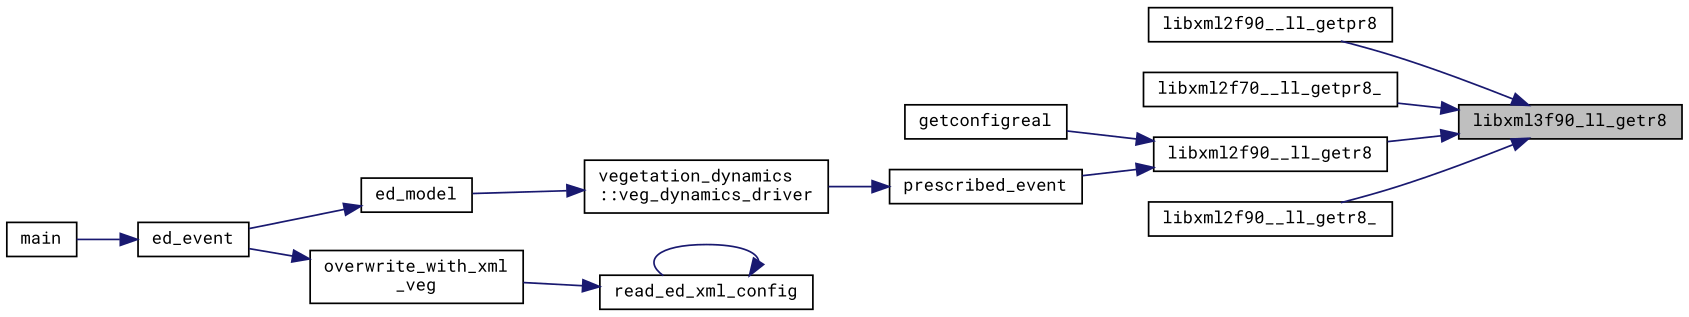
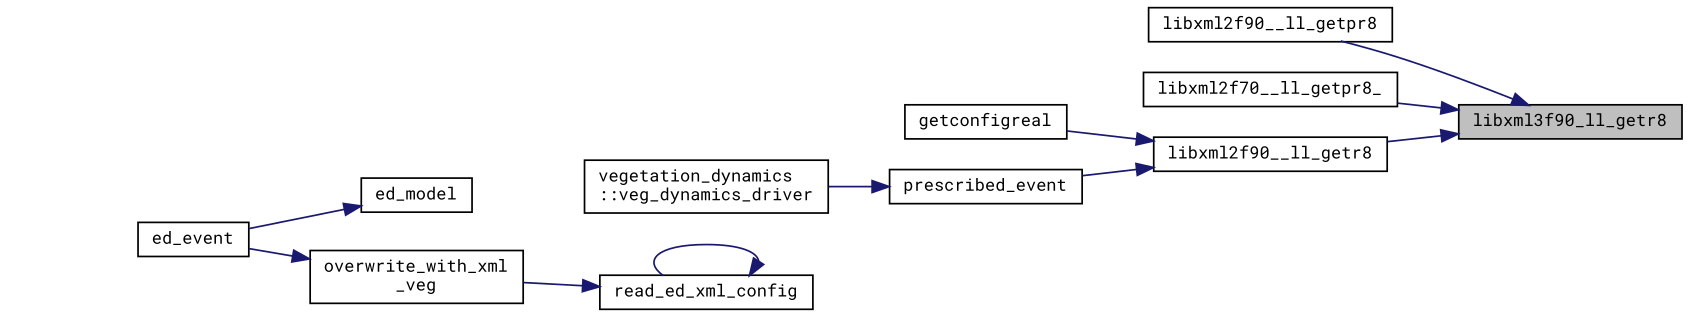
(520, 192) -> none
(1270, 219) -> none
(42, 239) -> none
